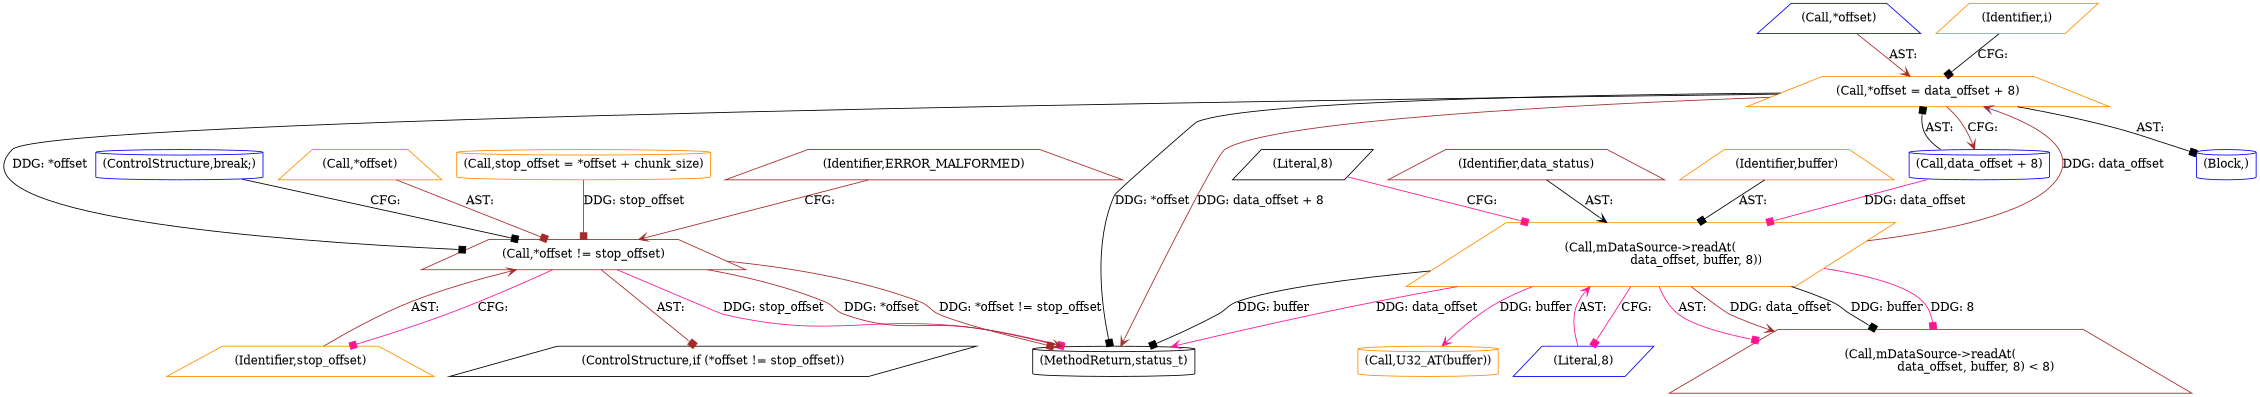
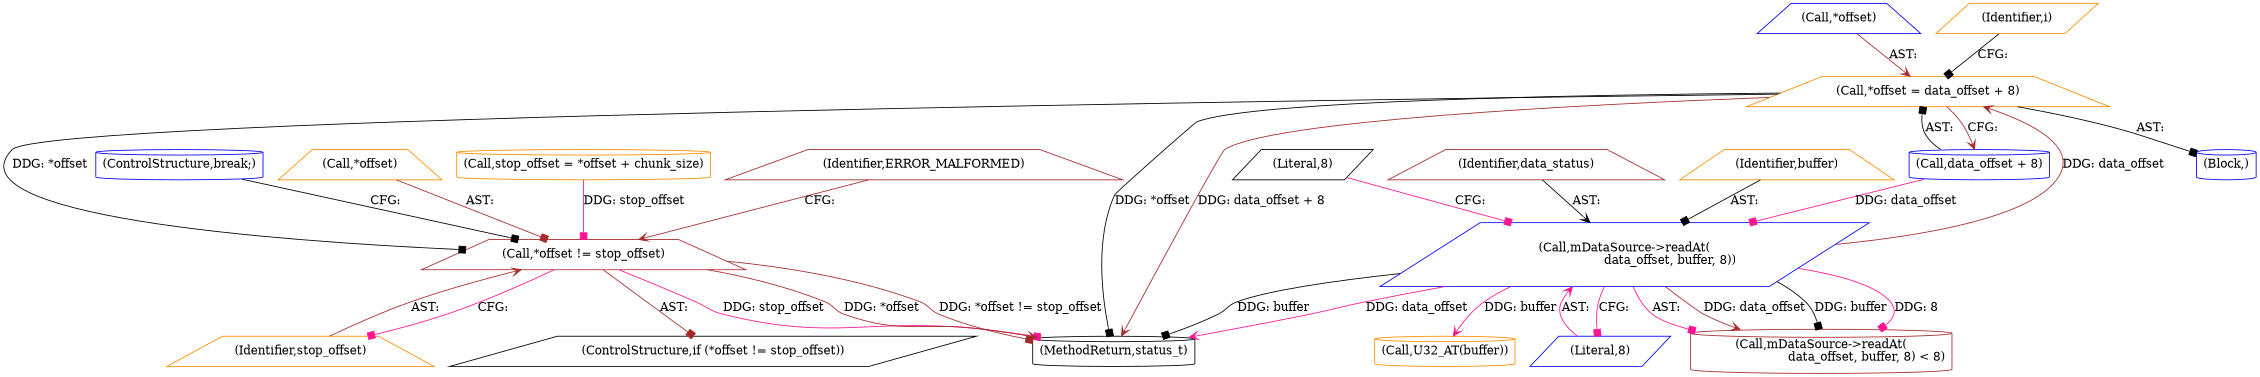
(584, 206) -> (584, 206)
(1651, 255) -> (1625, 255)
(1931, 361) -> (1821, 351)
